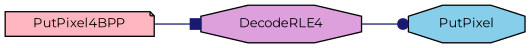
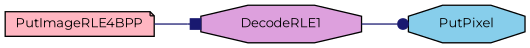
(80, 24) -> (80, 24)
(281, 24) -> (281, 24)
